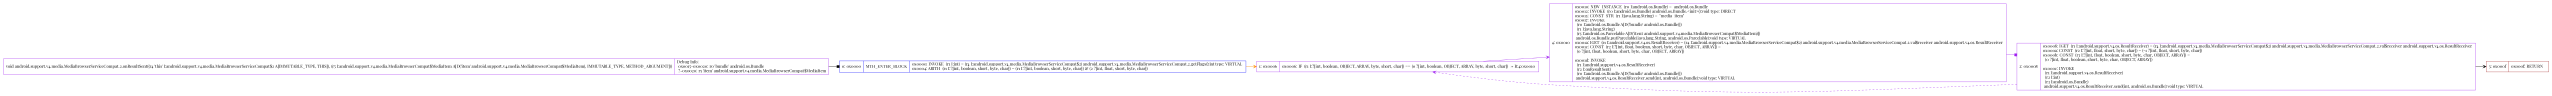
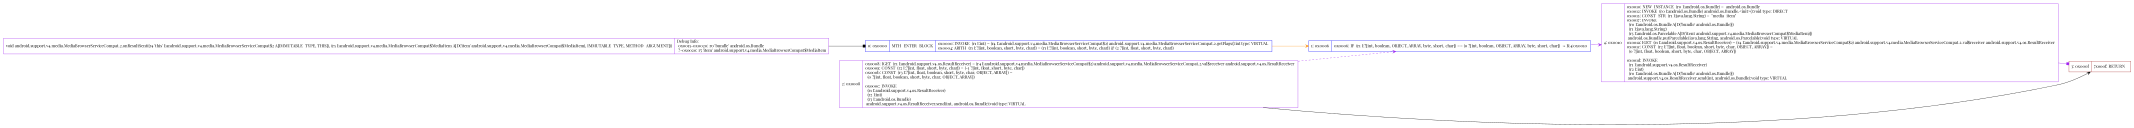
(2010, 55) -> (2062, 63)
(2529, 66) -> (2111, 66)
(1398, 67) -> (1450, 46)
(1593, 69) -> (1635, 69)
